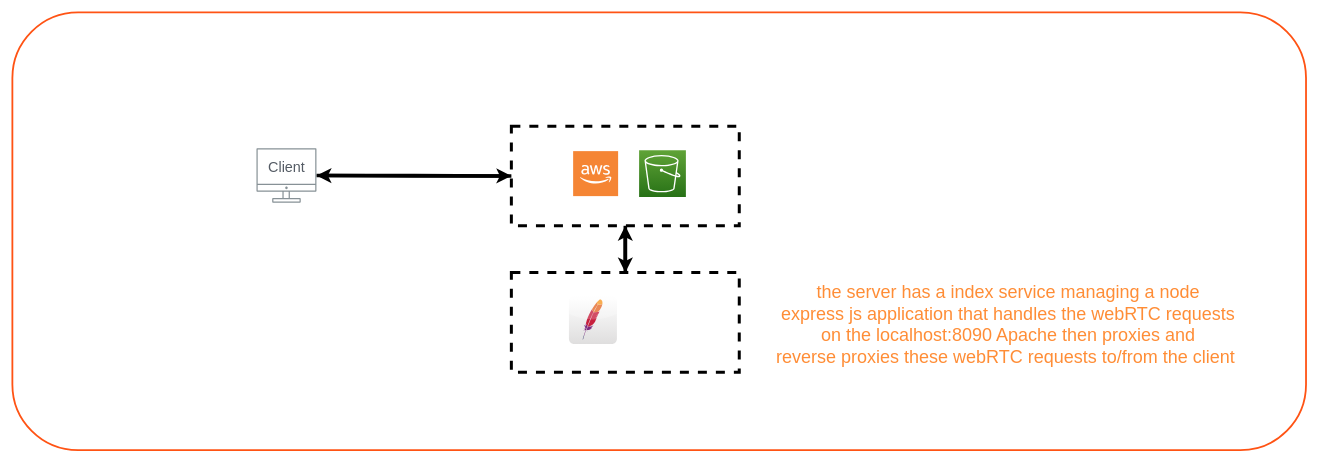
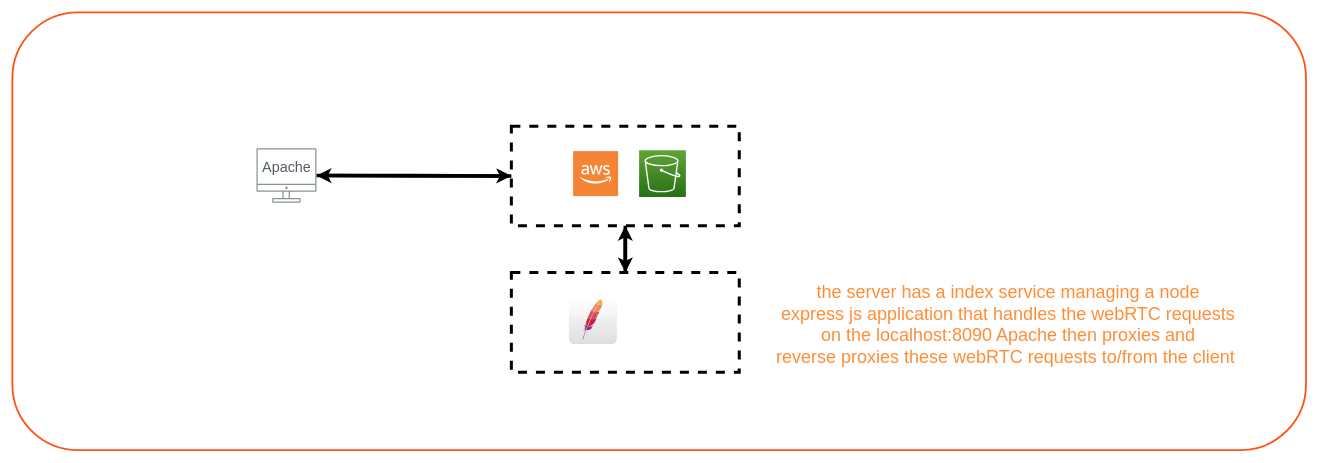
(287, 176) -> (287, 176)
